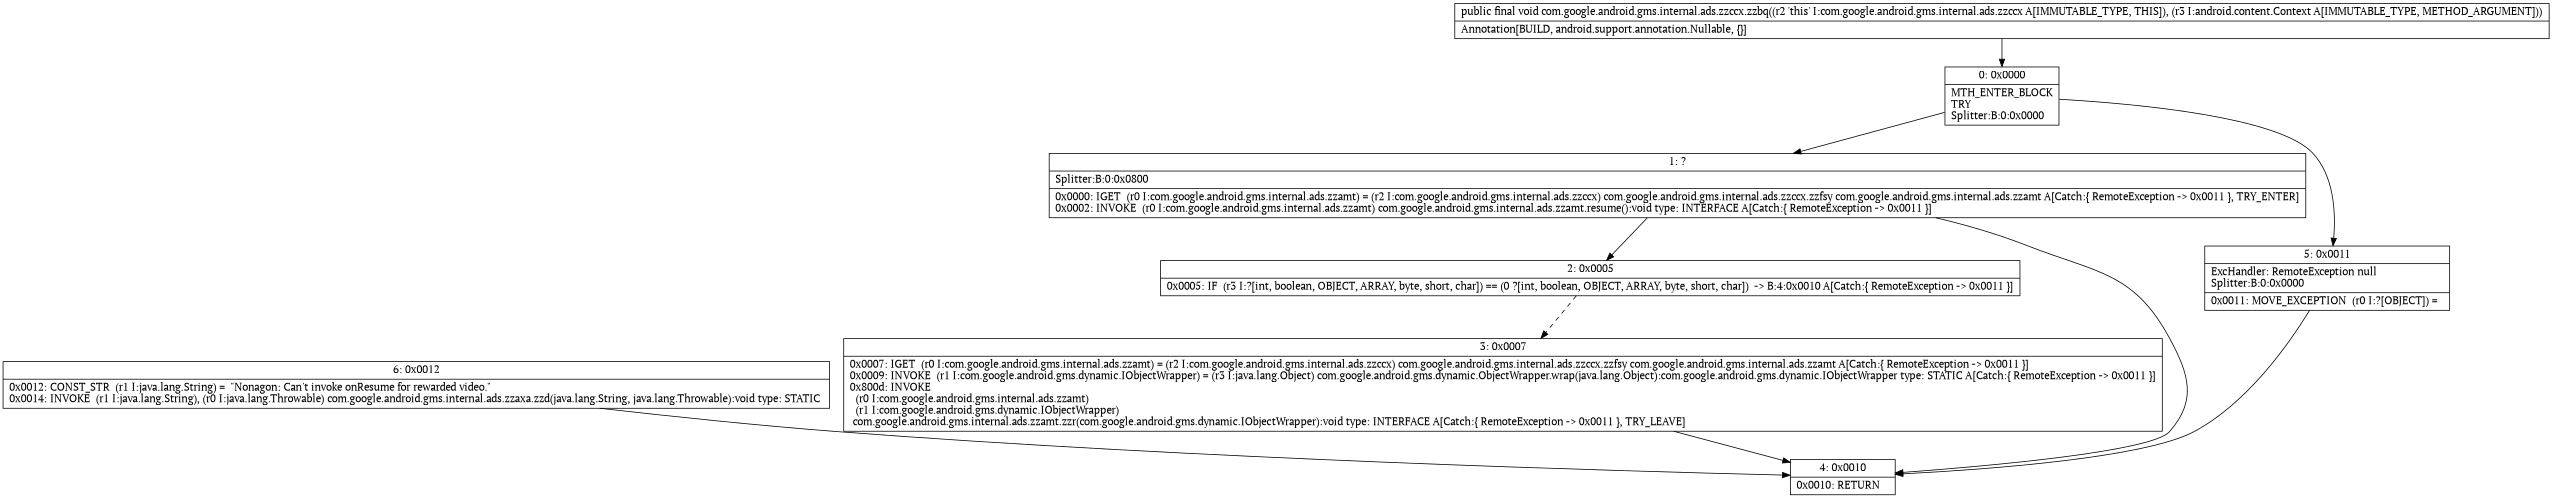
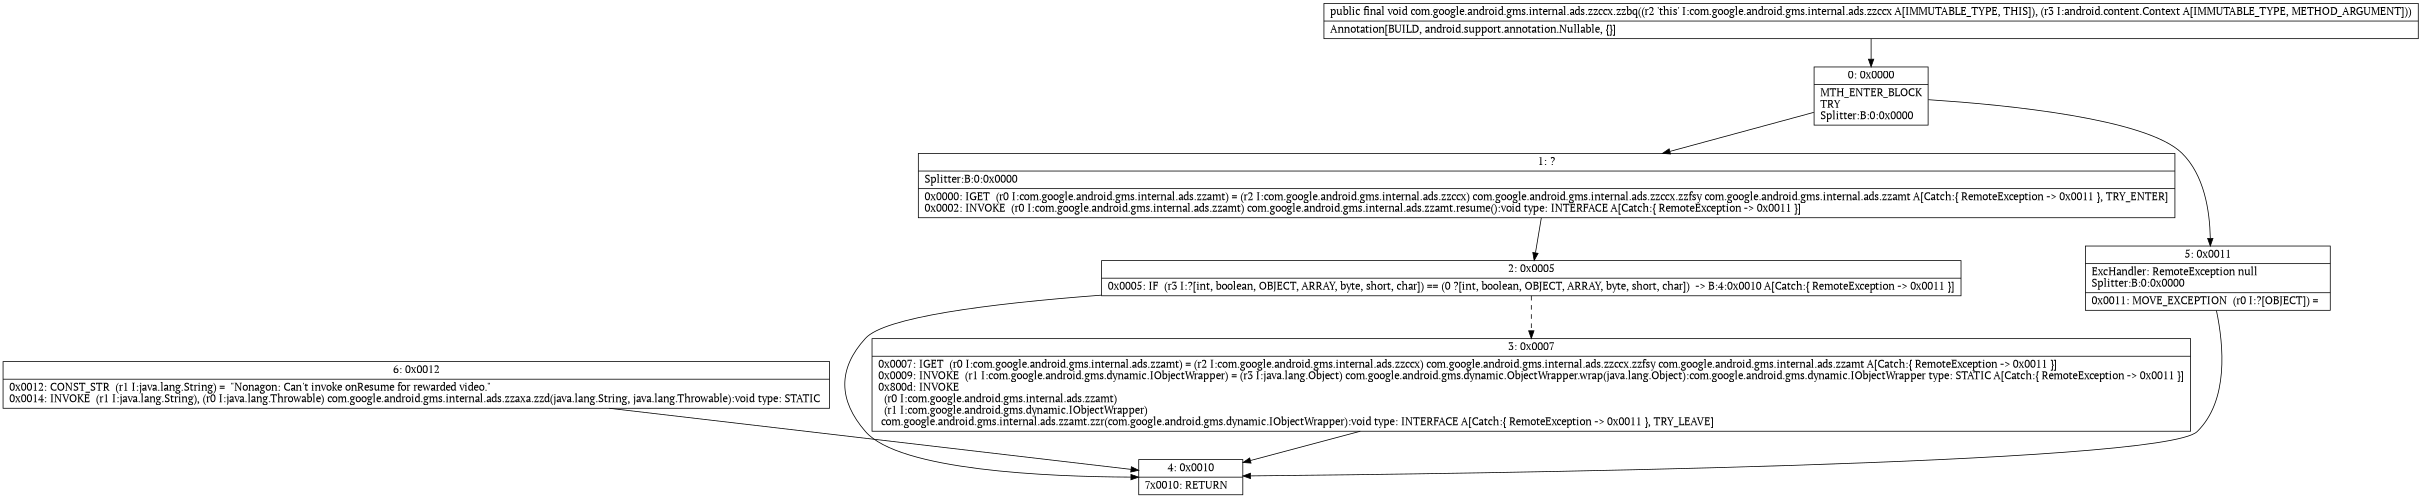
(1102, 179) -> (971, 179)
(2187, 385) -> (847, 400)
(1843, 486) -> (1191, 486)
